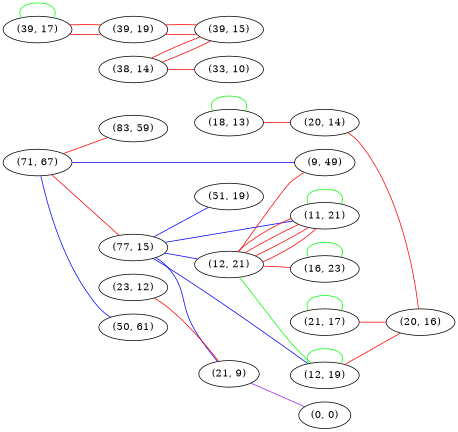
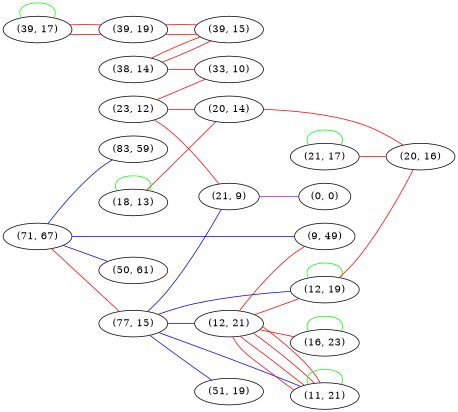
none -> (181, 89)
none -> (181, 109)
(85, 146) -> (77, 189)
(274, 322) -> (277, 307)
